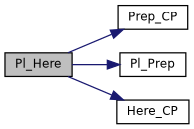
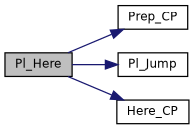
(153, 65) -> (153, 65)
